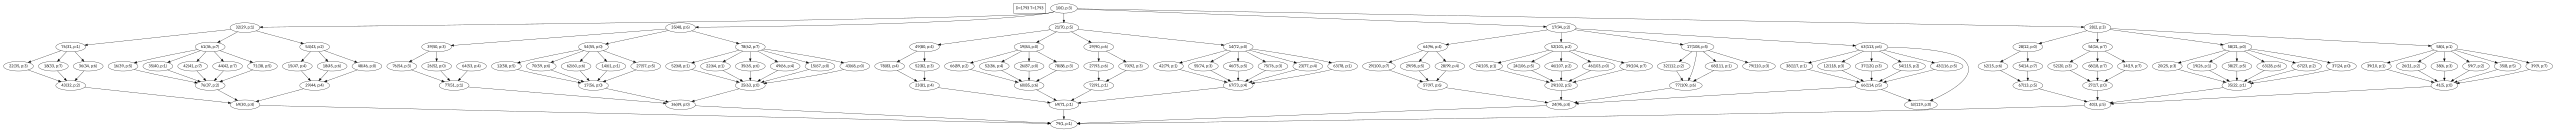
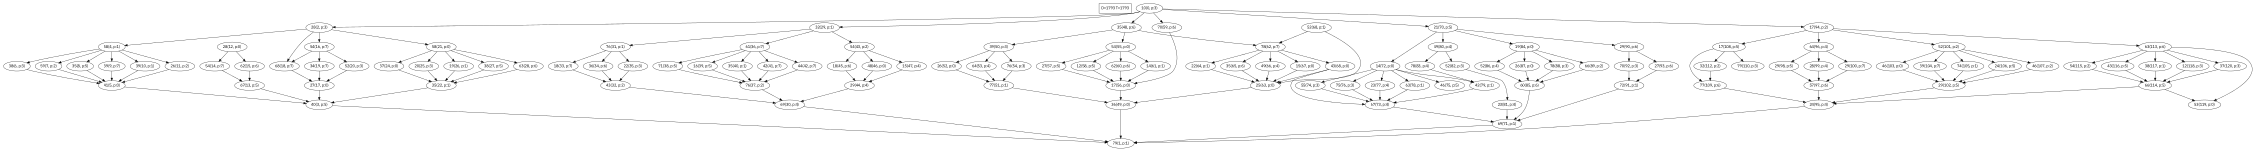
(2064, 37) -> (300, 44)
(569, 56) -> (1157, 17)
(717, 56) -> (1295, 37)
none -> (991, 56)
(1721, 66) -> none
(2307, 66) -> none
(906, 75) -> (1451, 75)
(1238, 75) -> (1303, 96)
